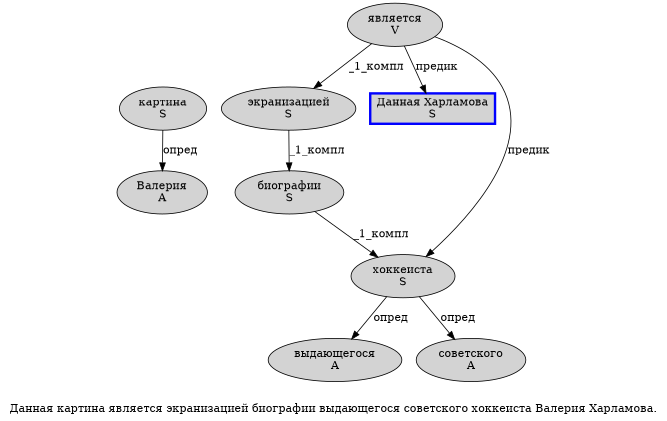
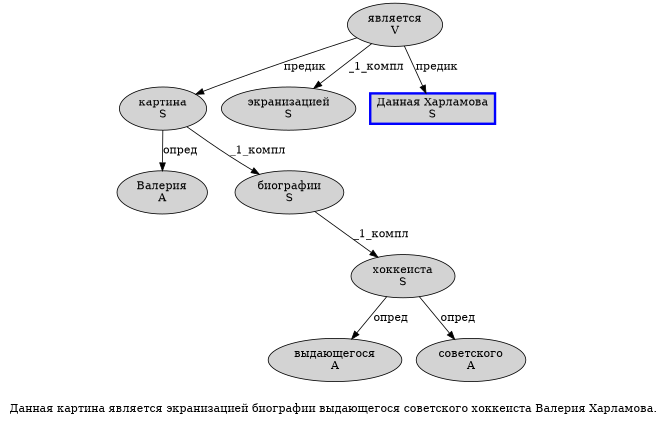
(509, 138) -> (280, 64)
(289, 146) -> (219, 149)
